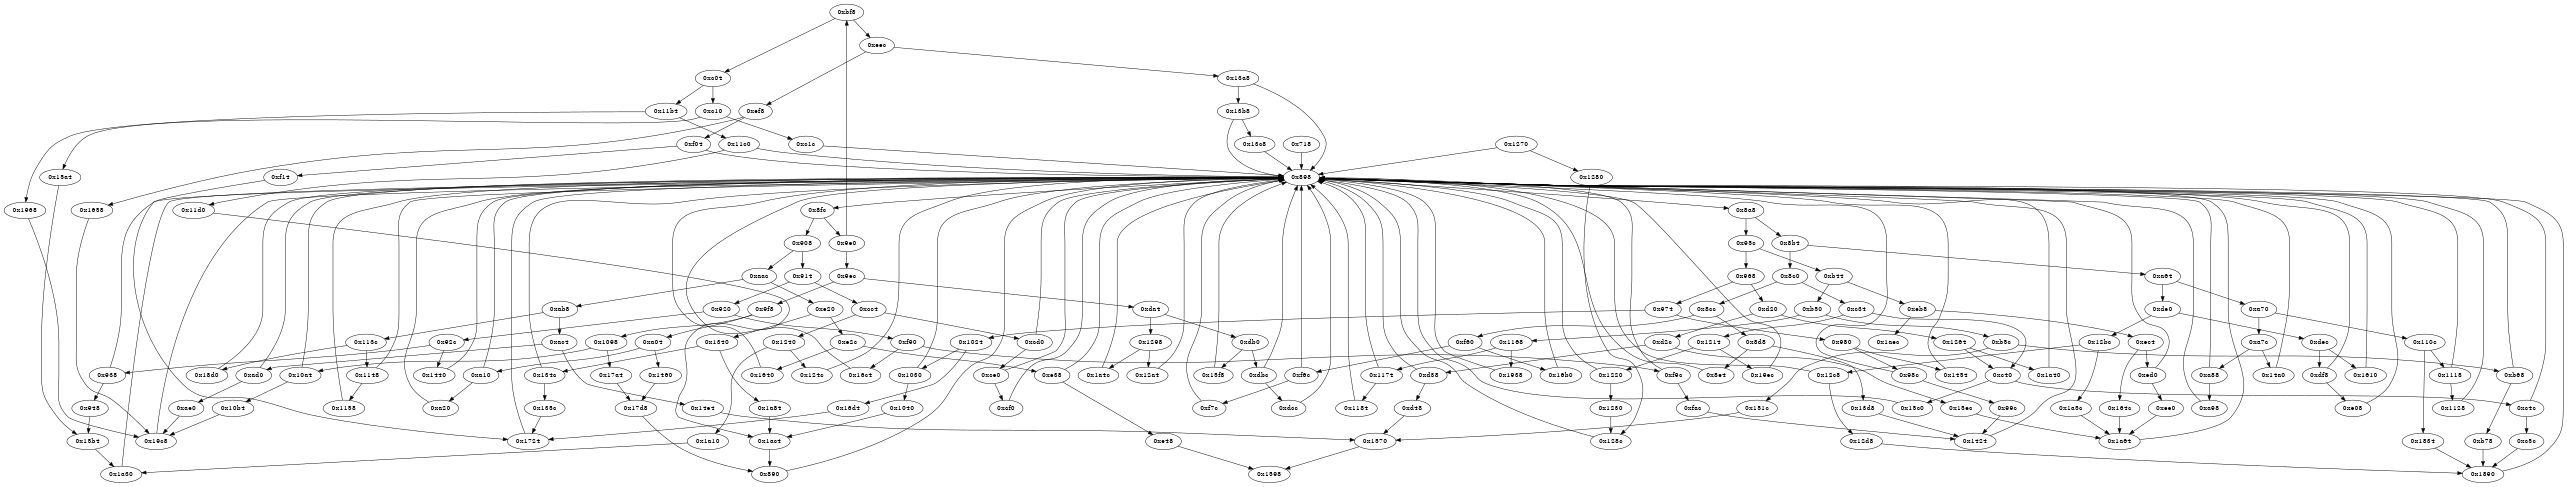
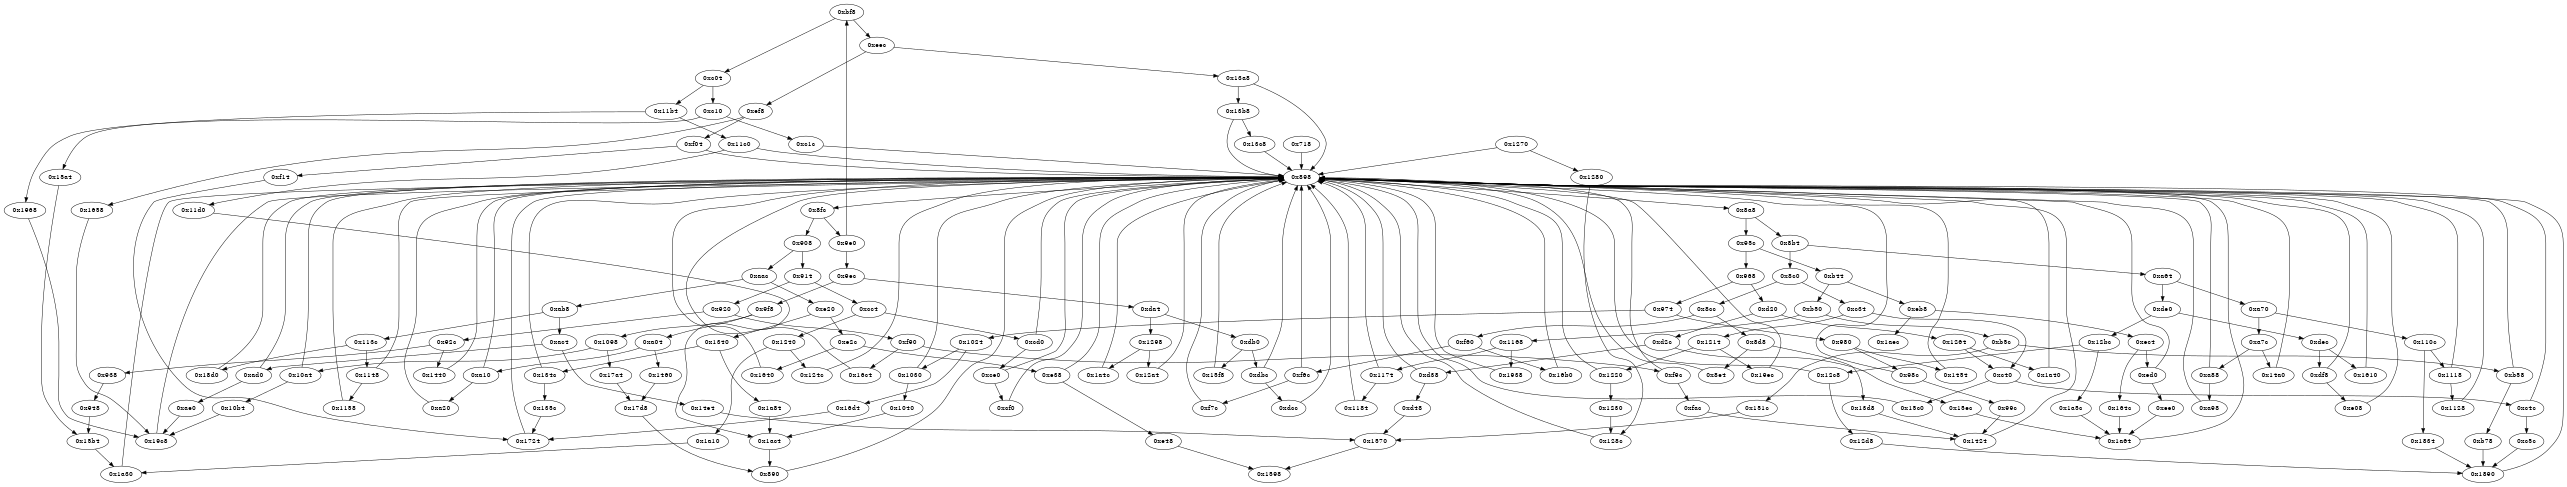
(627, 185) -> none
(2515, 375) -> (2515, 375)
